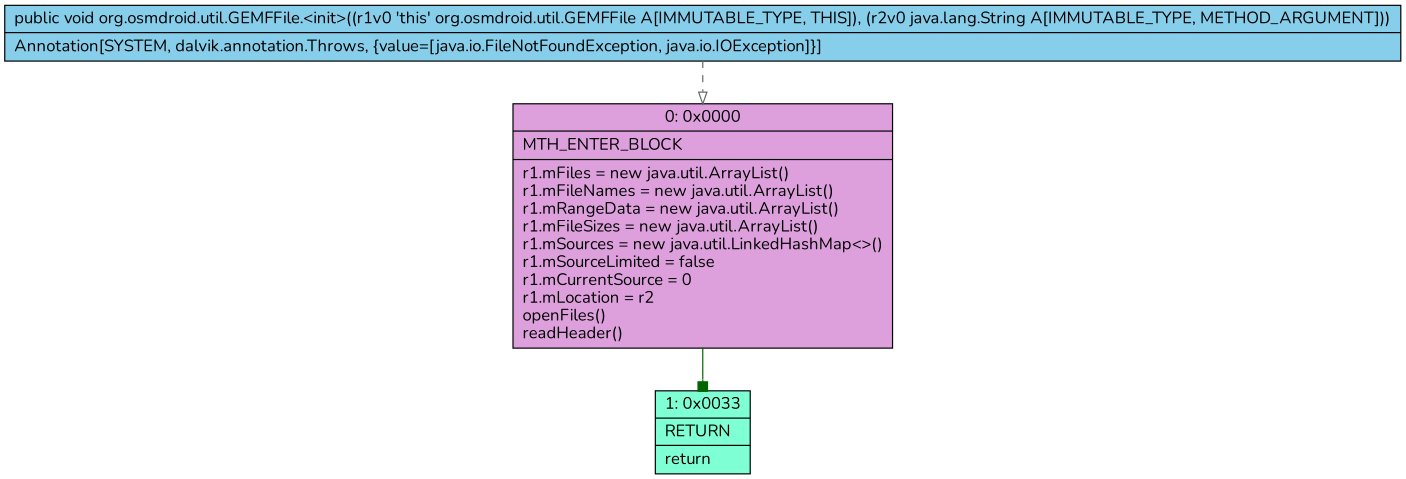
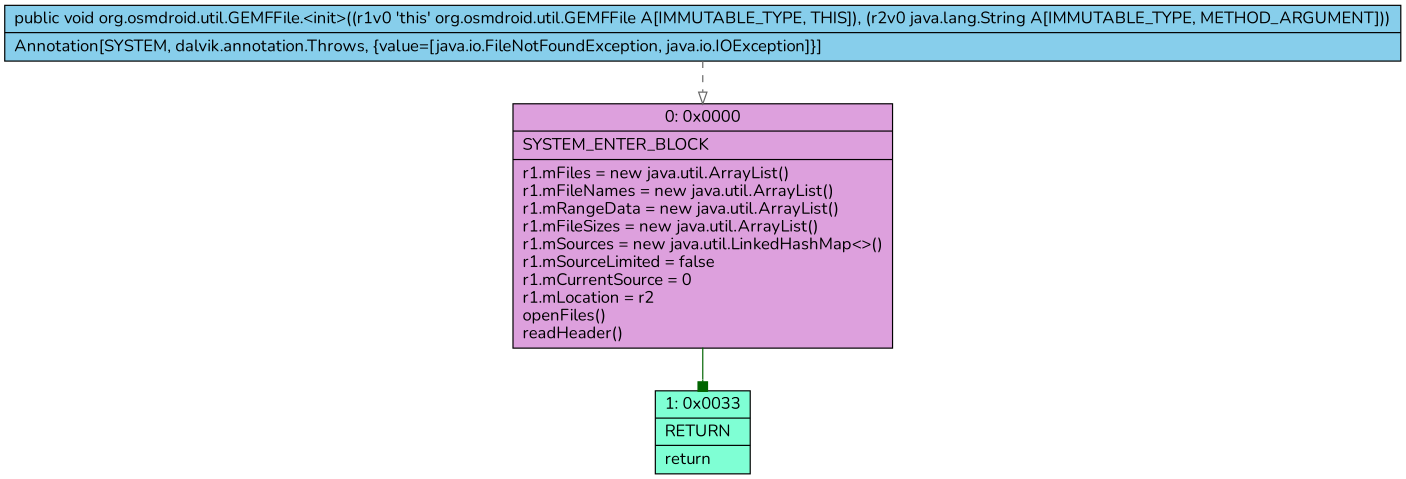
(603, 145) -> (616, 145)
